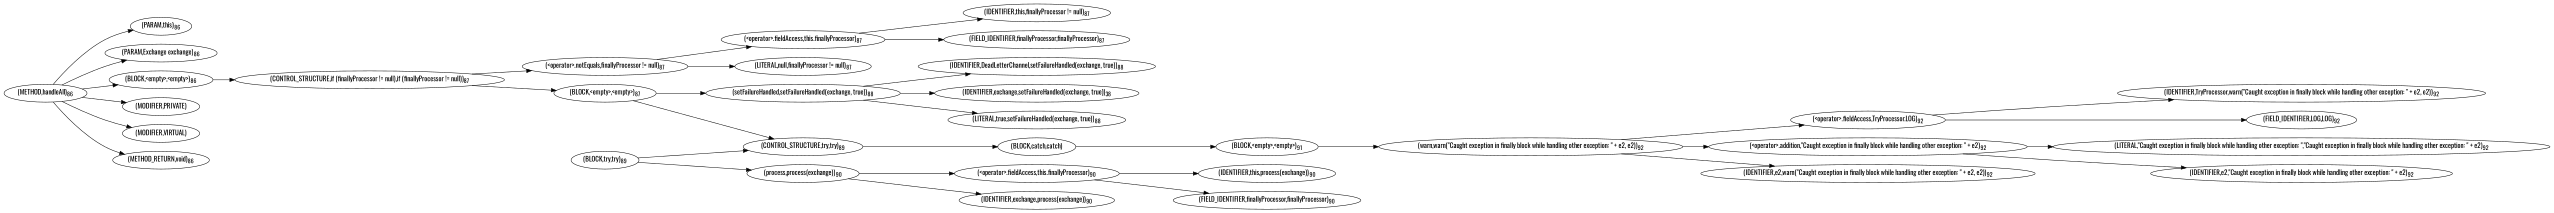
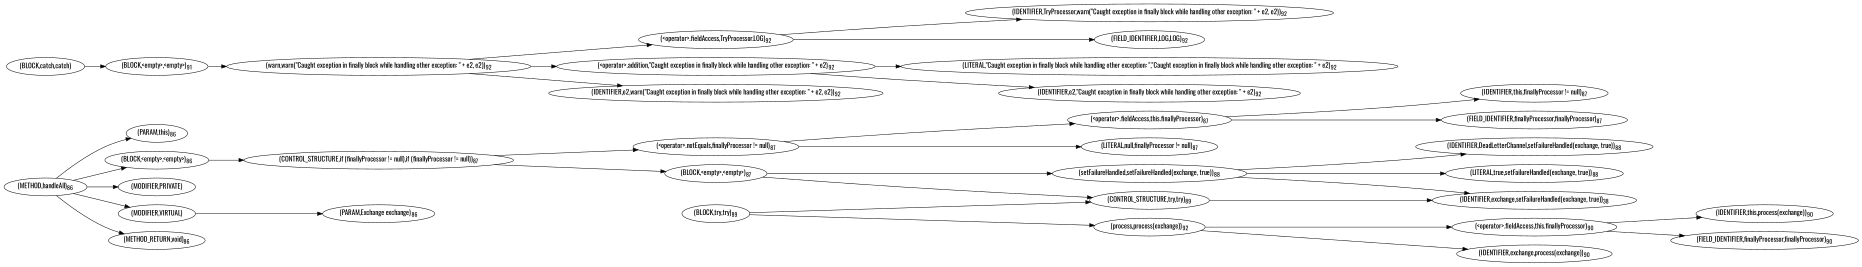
(91, 72) -> (256, 214)
(928, 147) -> (1318, 200)
(839, 173) -> (1185, 226)
